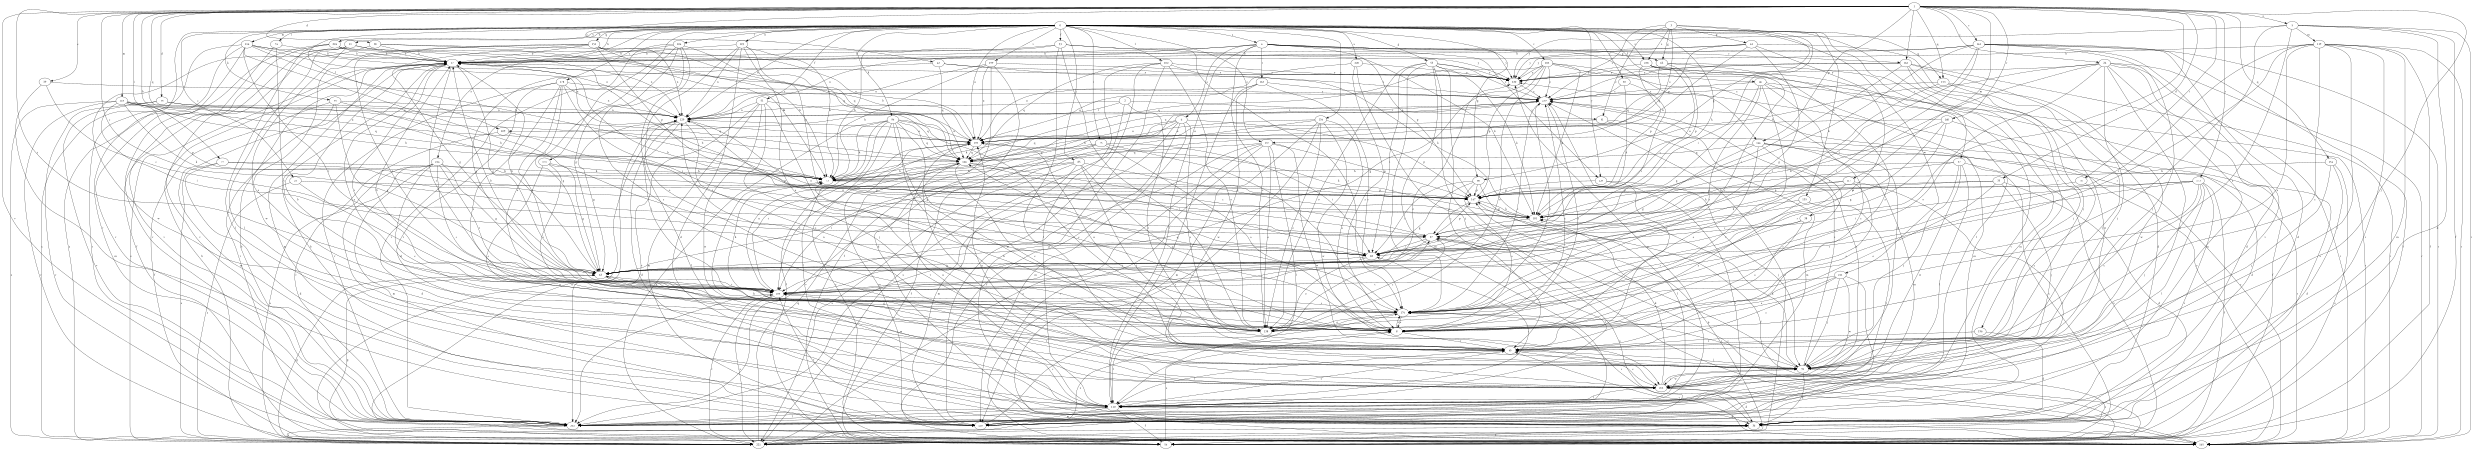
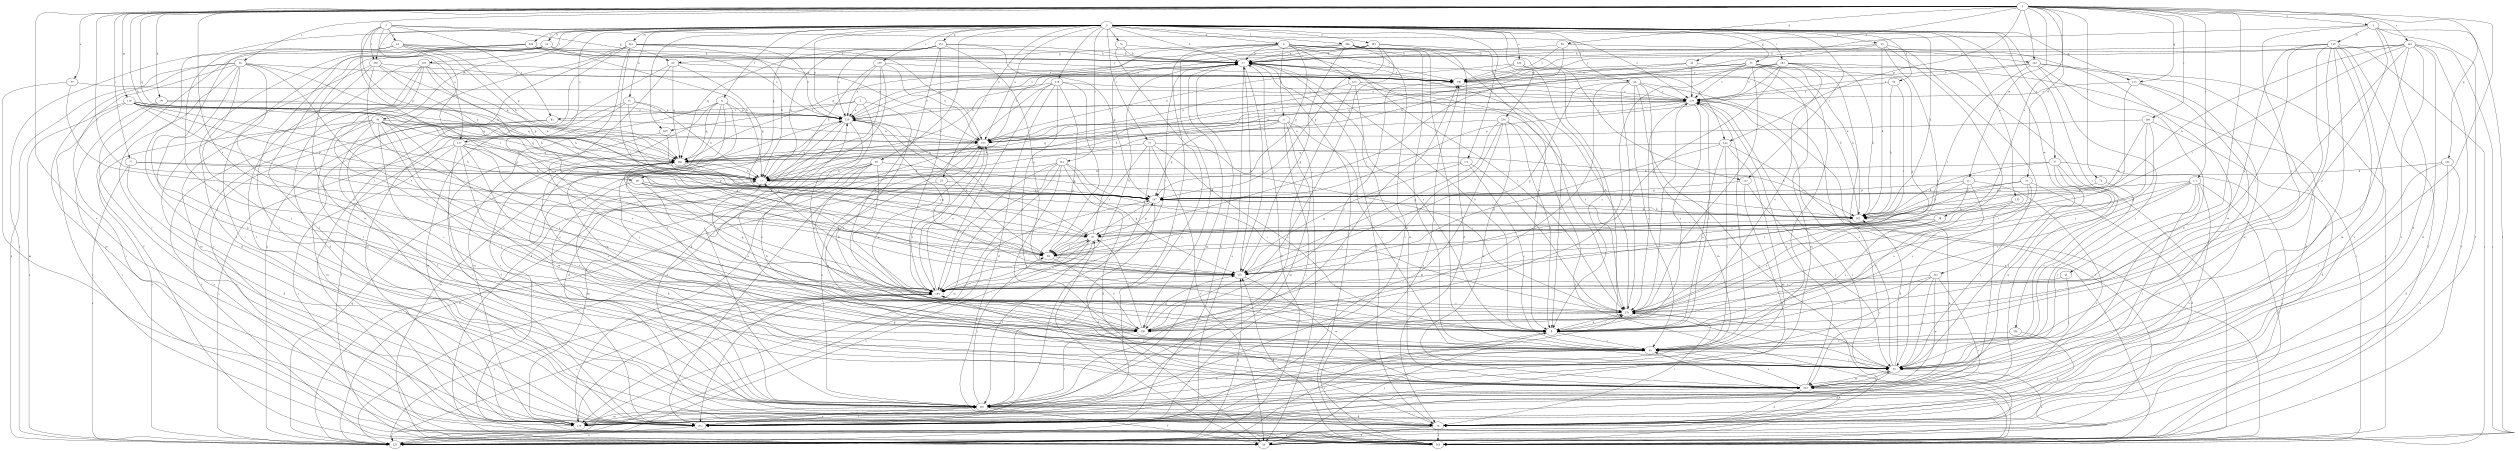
none -> (2066, 275)
(1698, 434) -> (1484, 429)
